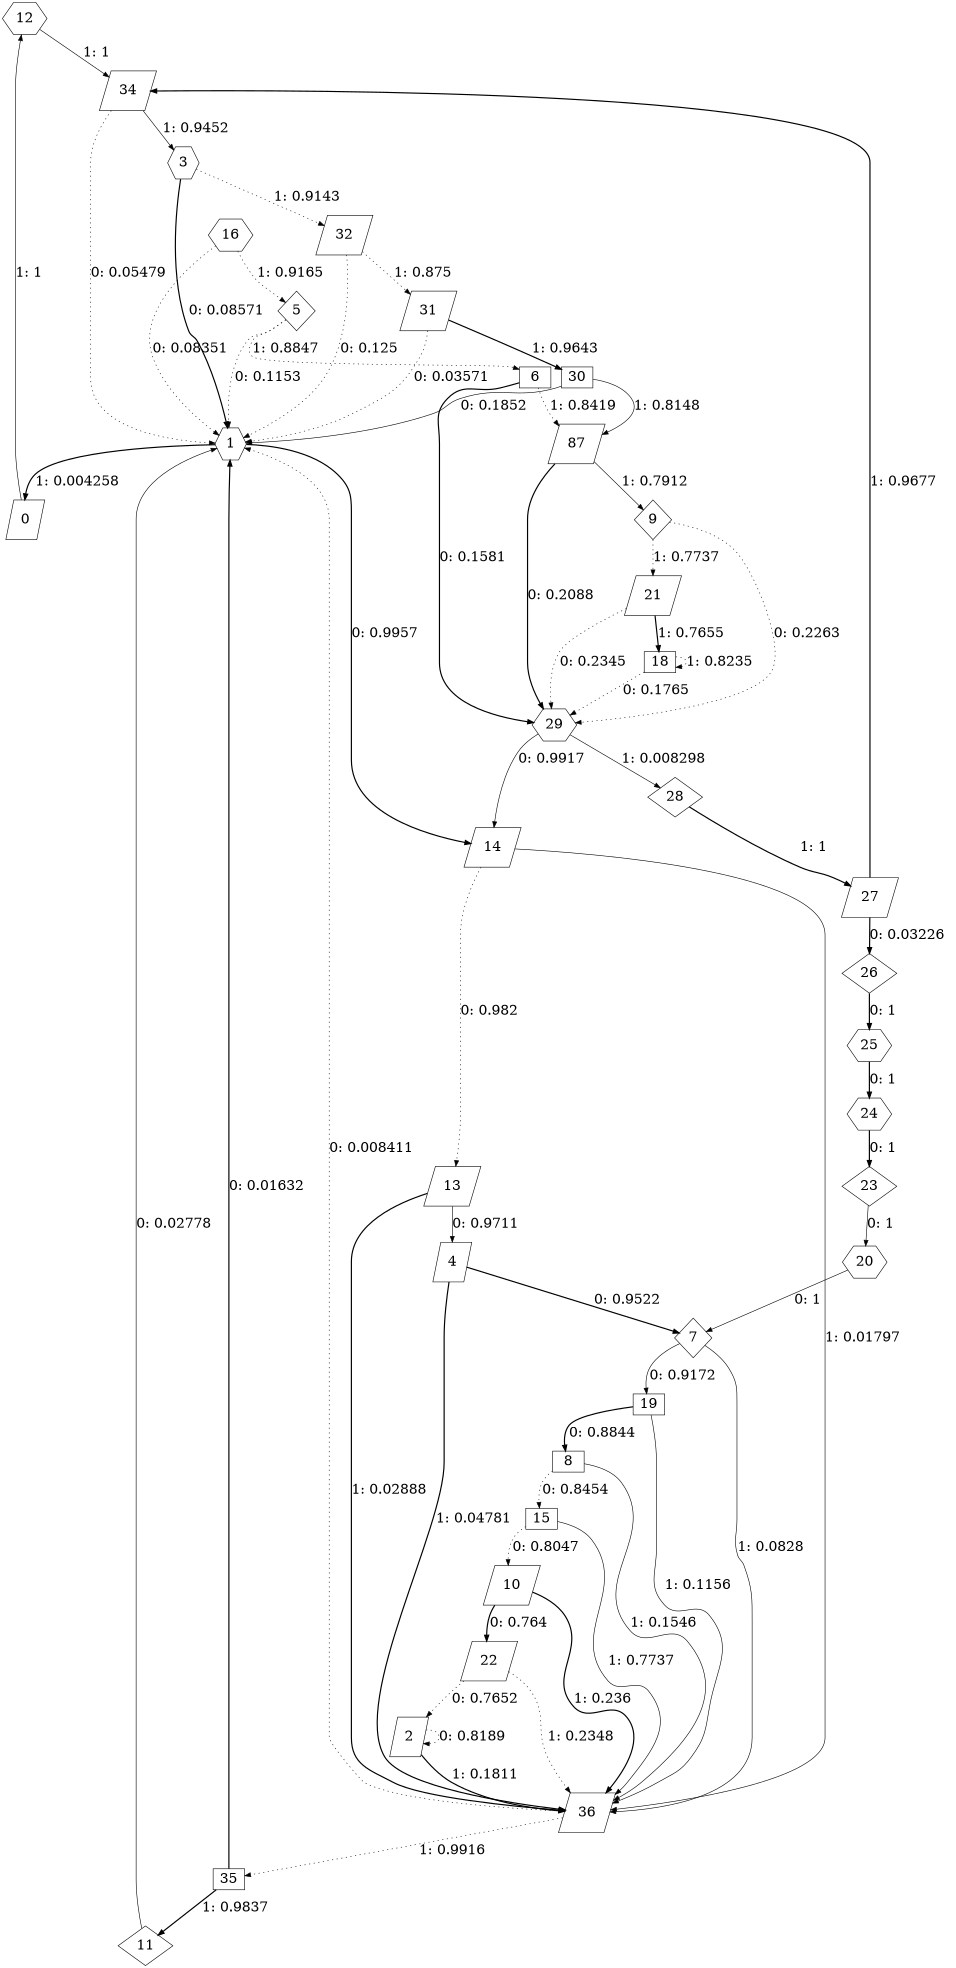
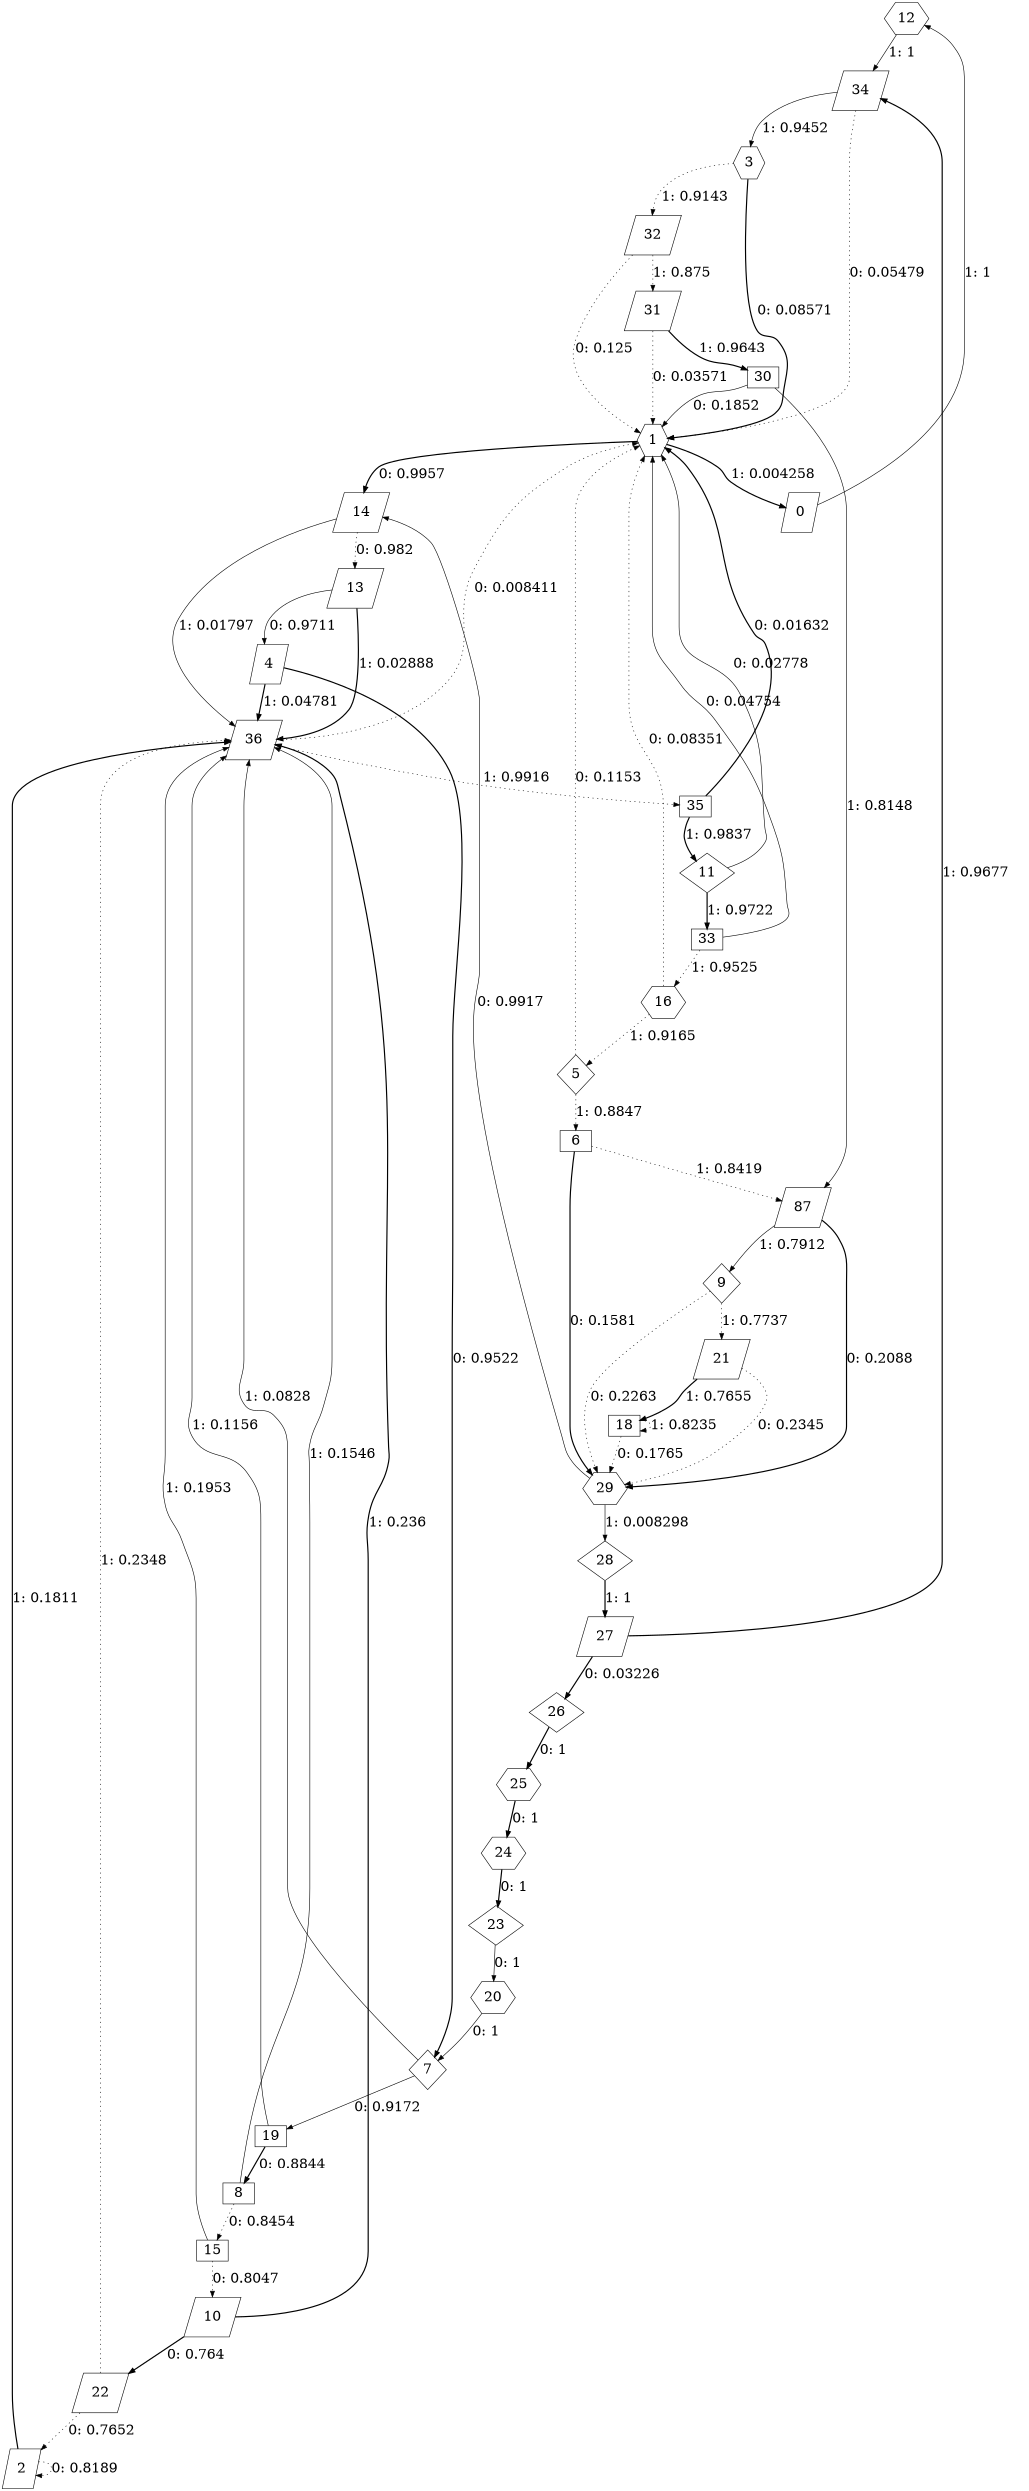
none -> (707, 940)
(648, 1661) -> (205, 1489)
